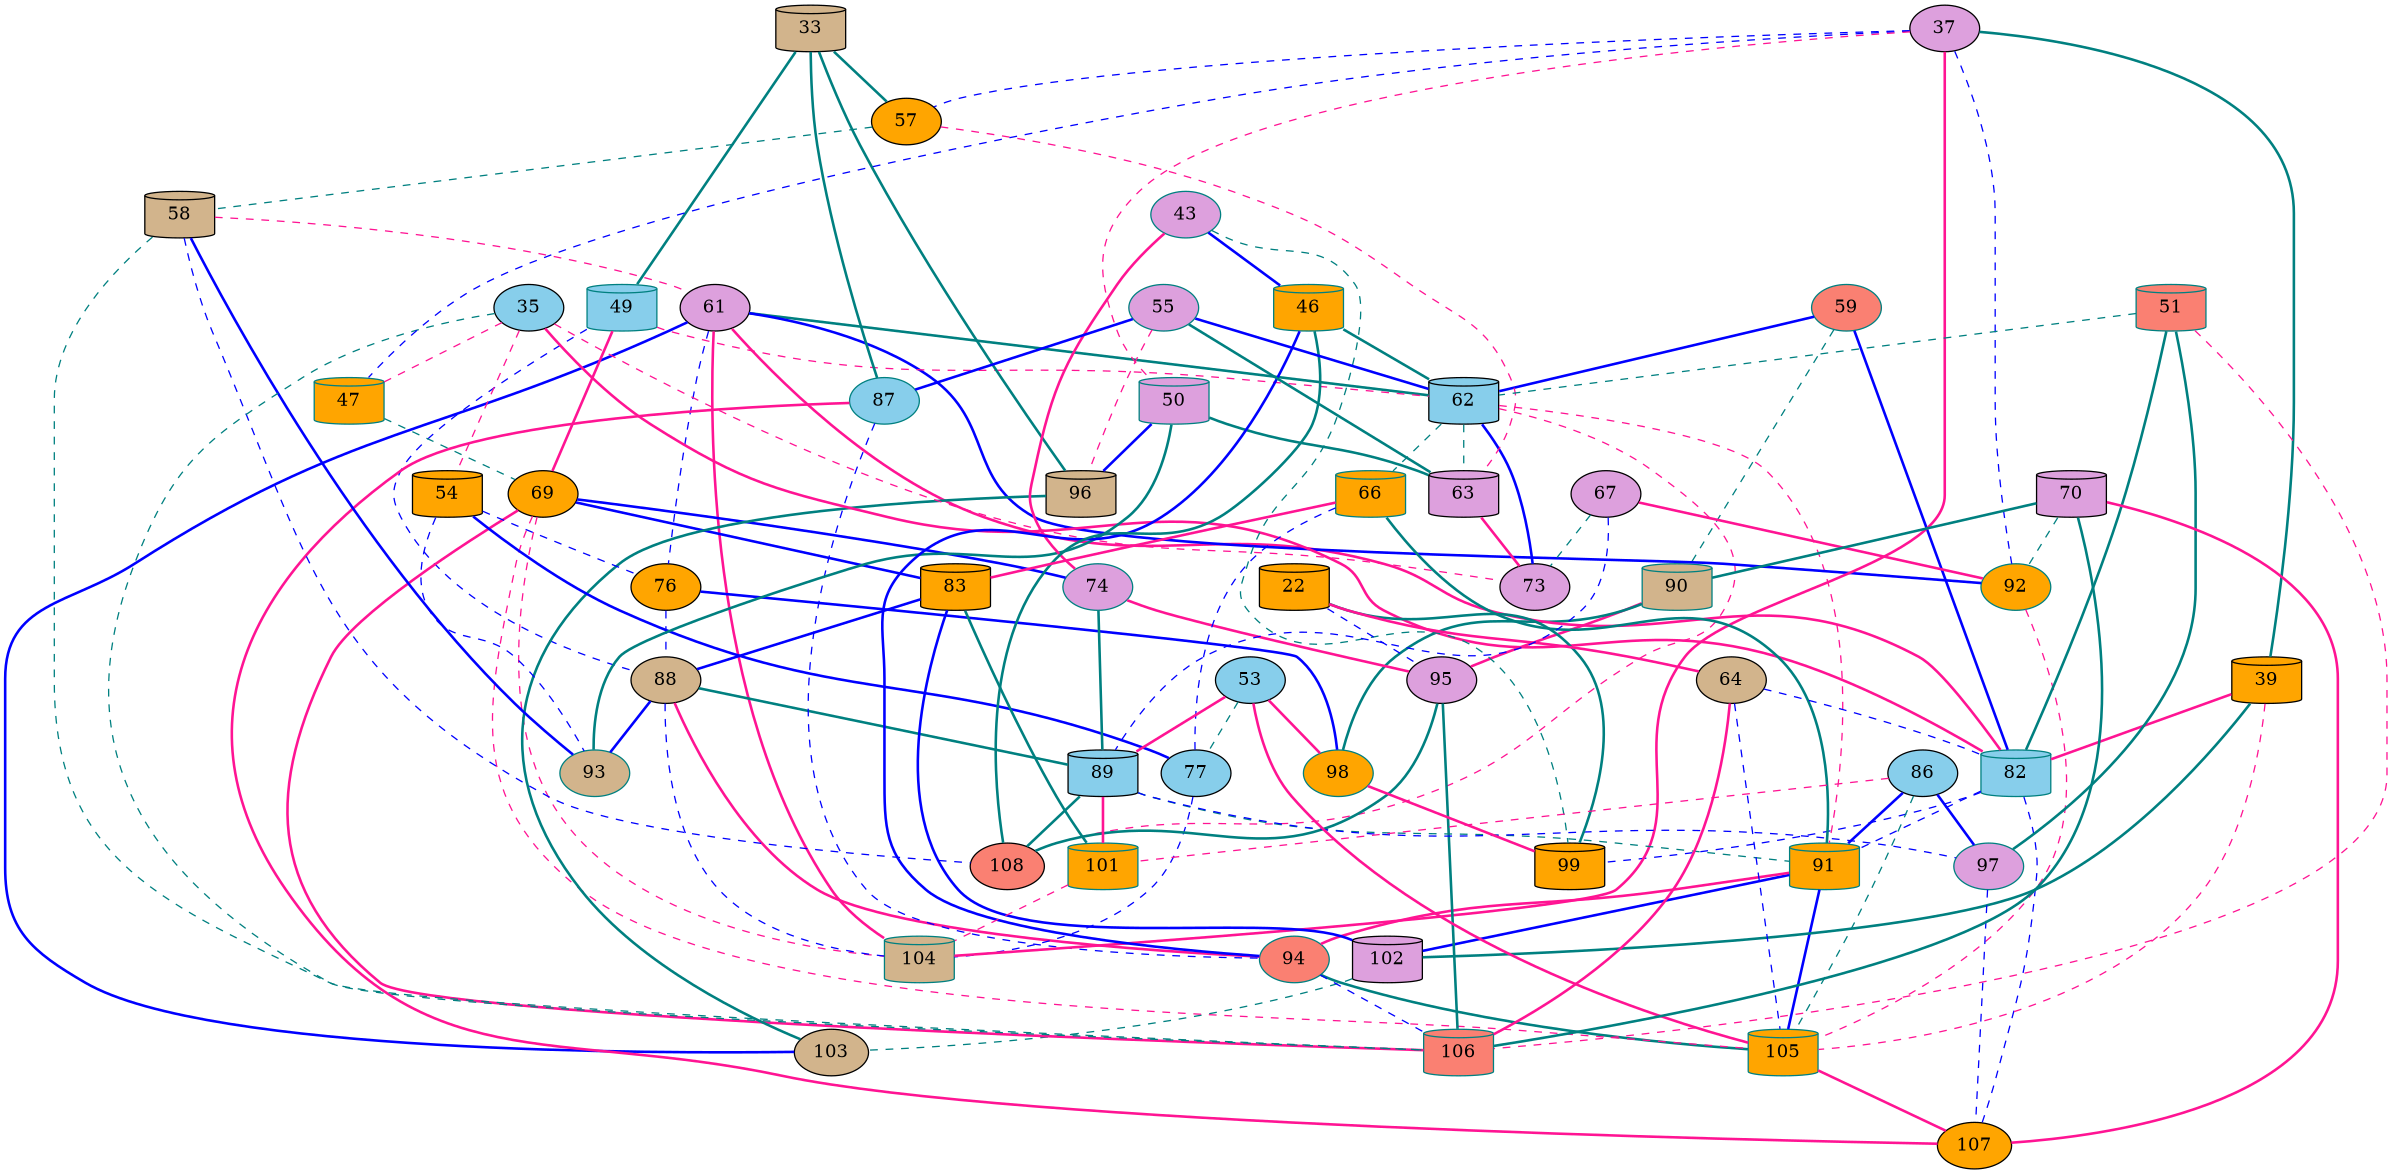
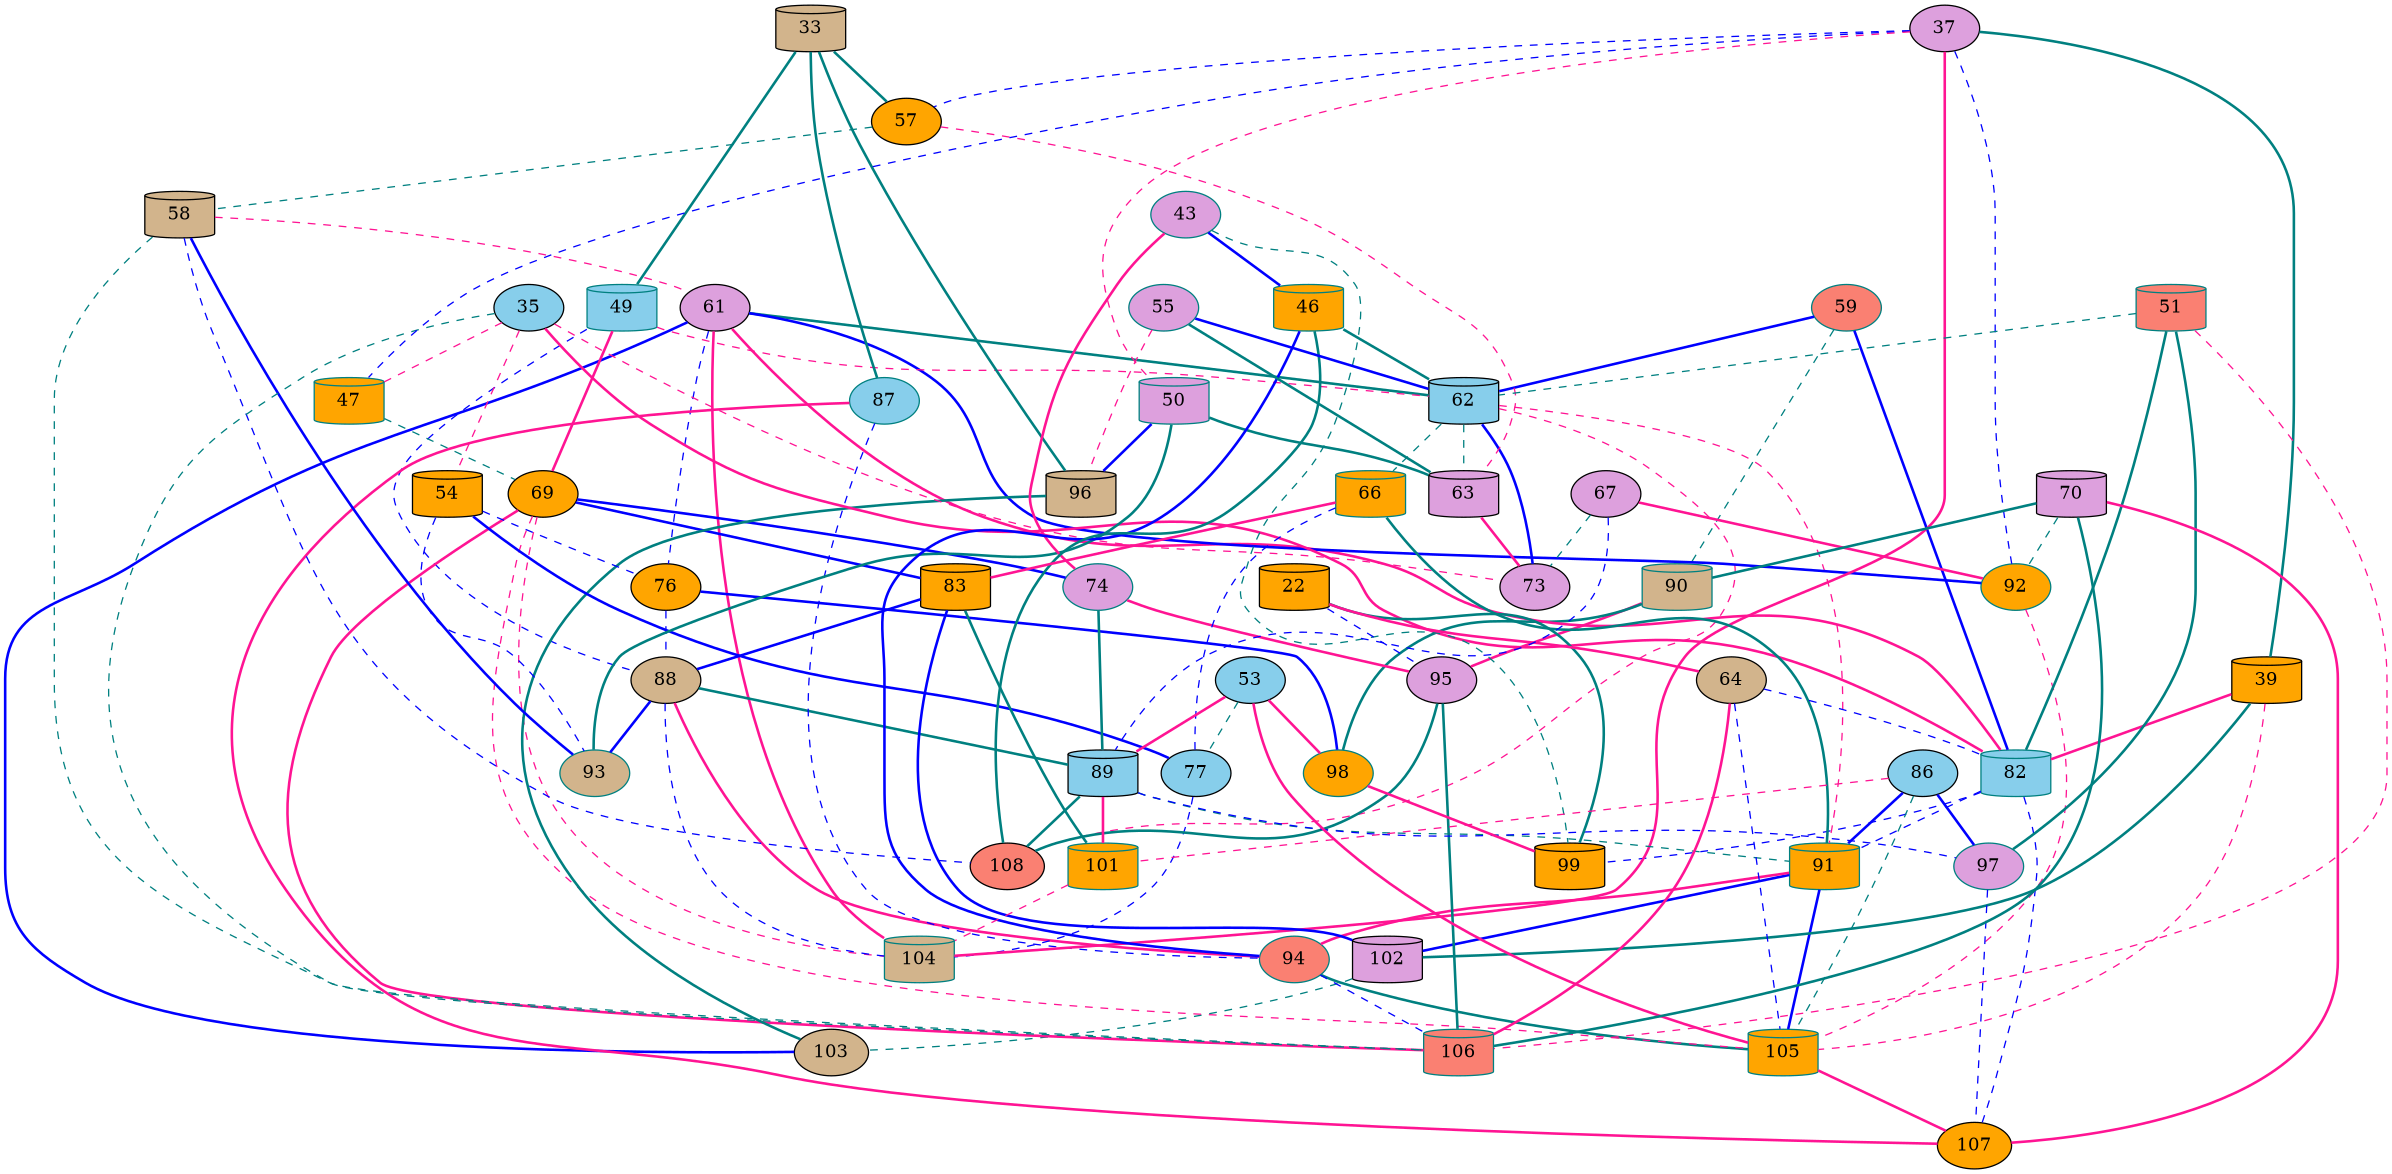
(1024, 354) -> none
